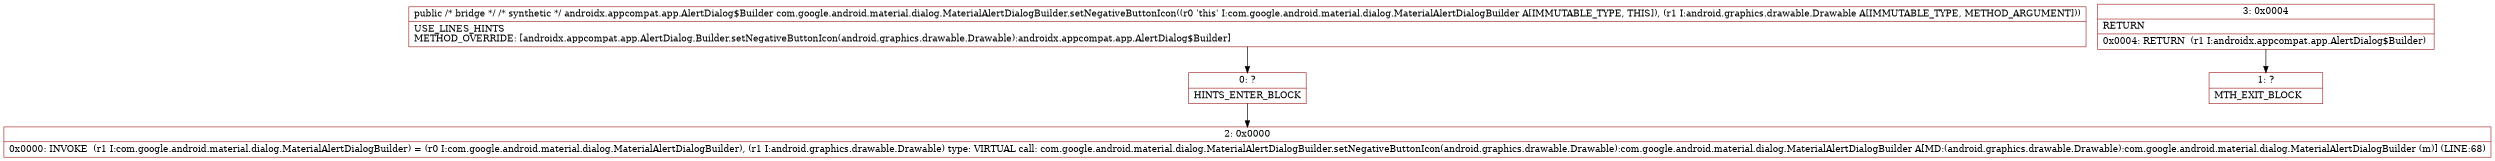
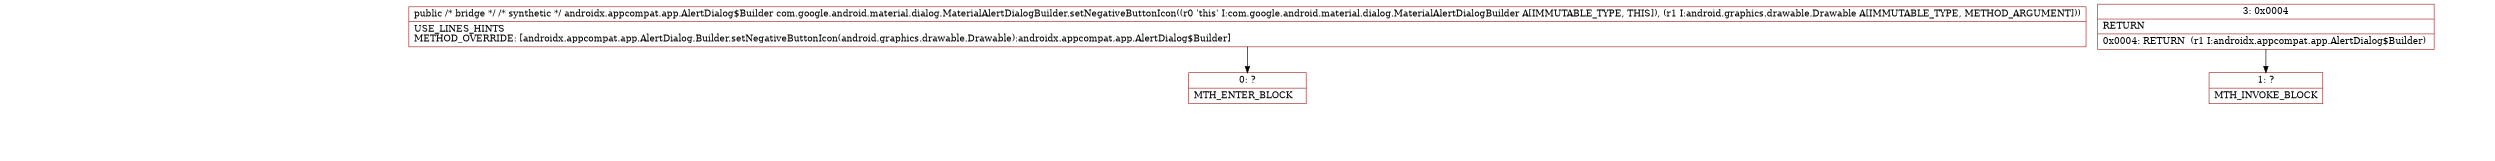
(1247, 96) -> (1244, 96)
(2258, 96) -> (2266, 96)
(1247, 142) -> none
